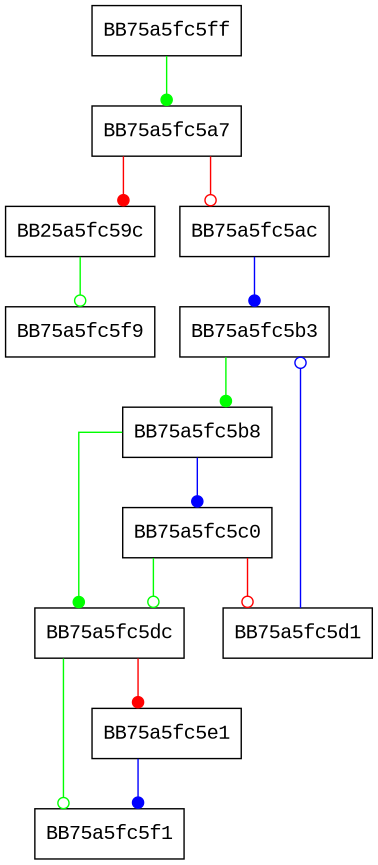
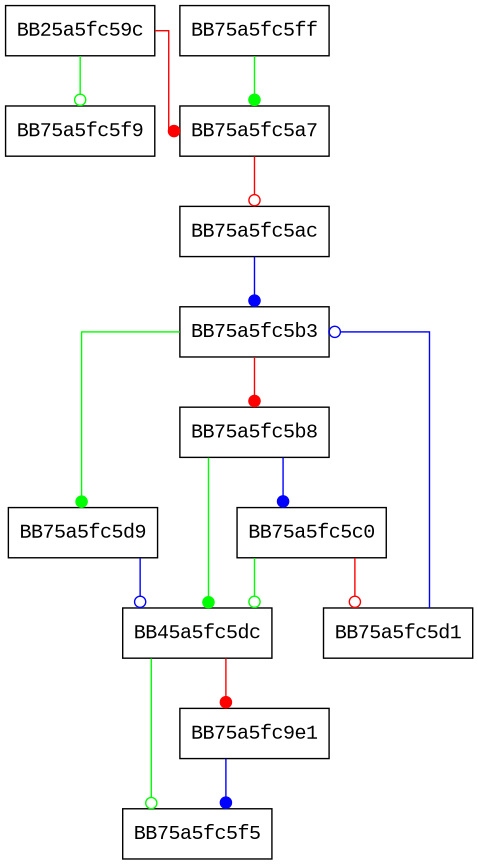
(123, 176) -> (169, 75)
(226, 376) -> (254, 376)
none -> (83, 533)
(109, 633) -> (197, 633)
(167, 733) -> (254, 733)
(109, 834) -> (197, 834)
